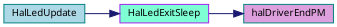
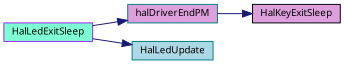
(97, 14) -> (107, 41)
none -> (296, 14)
